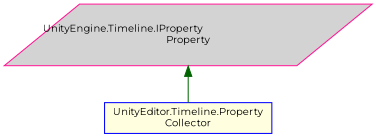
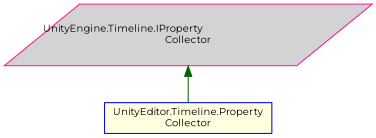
(188, 35) -> (188, 35)
